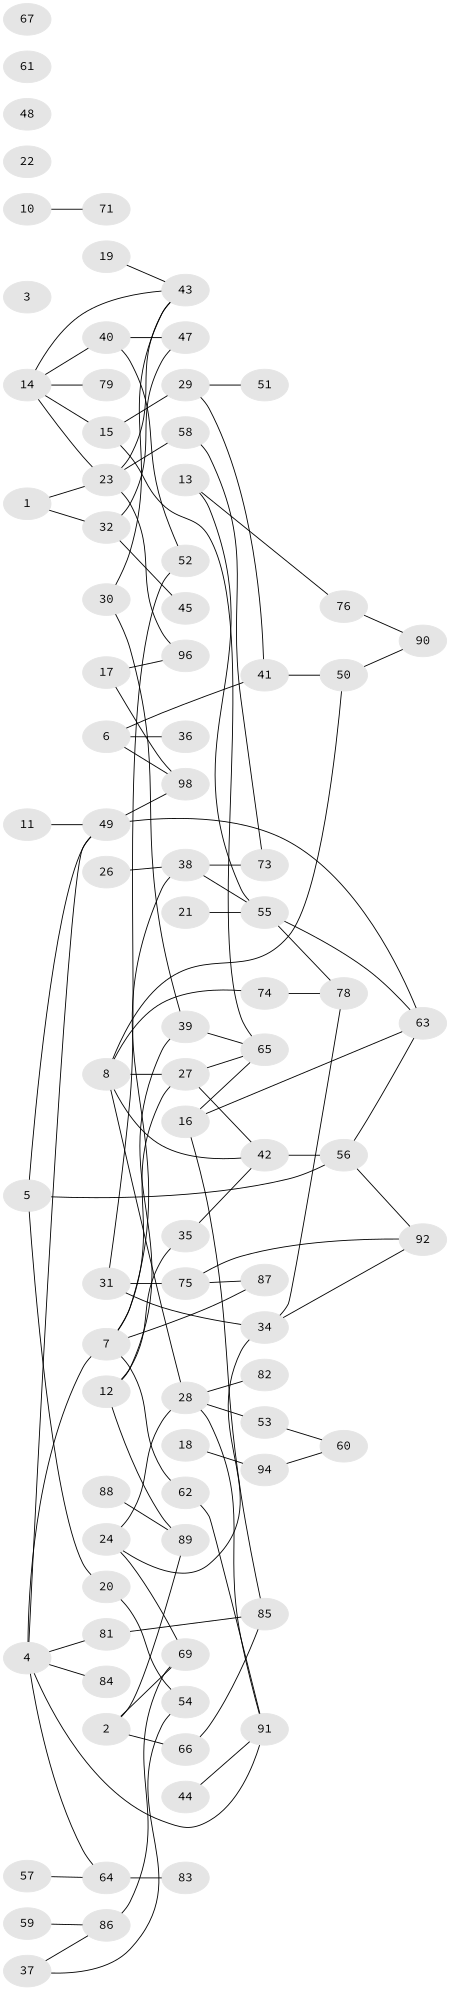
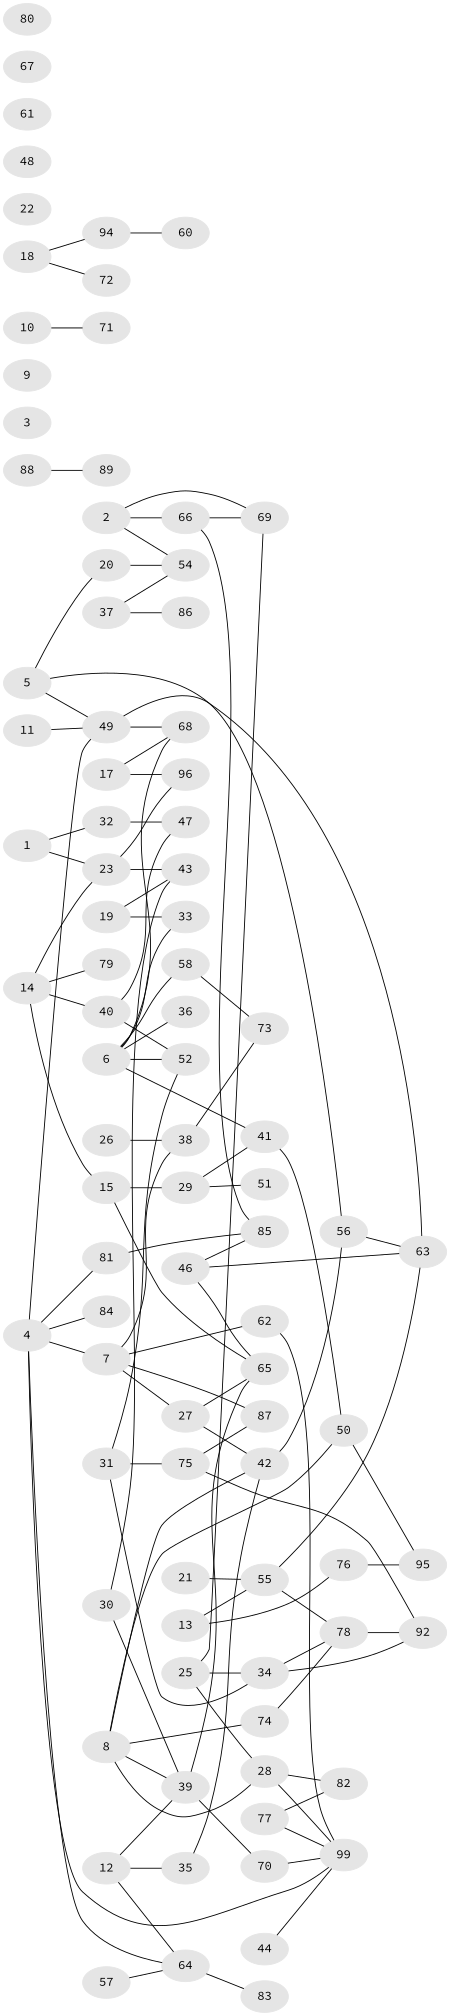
none -> (27, 19)
none -> (106, 280)
(86, 312) -> none
none -> (27, 375)
(146, 456) -> (147, 1010)
(186, 608) -> none
(423, 641) -> (423, 1565)
(186, 784) -> (186, 727)
(223, 888) -> none
none -> (186, 917)
none -> (146, 1059)
(146, 1074) -> (146, 1767)
(186, 1122) -> (186, 1269)
(383, 1198) -> (383, 1633)
(265, 1422) -> none
(136, 1470) -> (146, 1917)
(106, 1539) -> (186, 1673)
(156, 1639) -> (146, 542)
(265, 1729) -> (344, 1855)
(144, 1764) -> (225, 518)
none -> (265, 1819)
none -> (265, 1866)
(27, 1924) -> none
